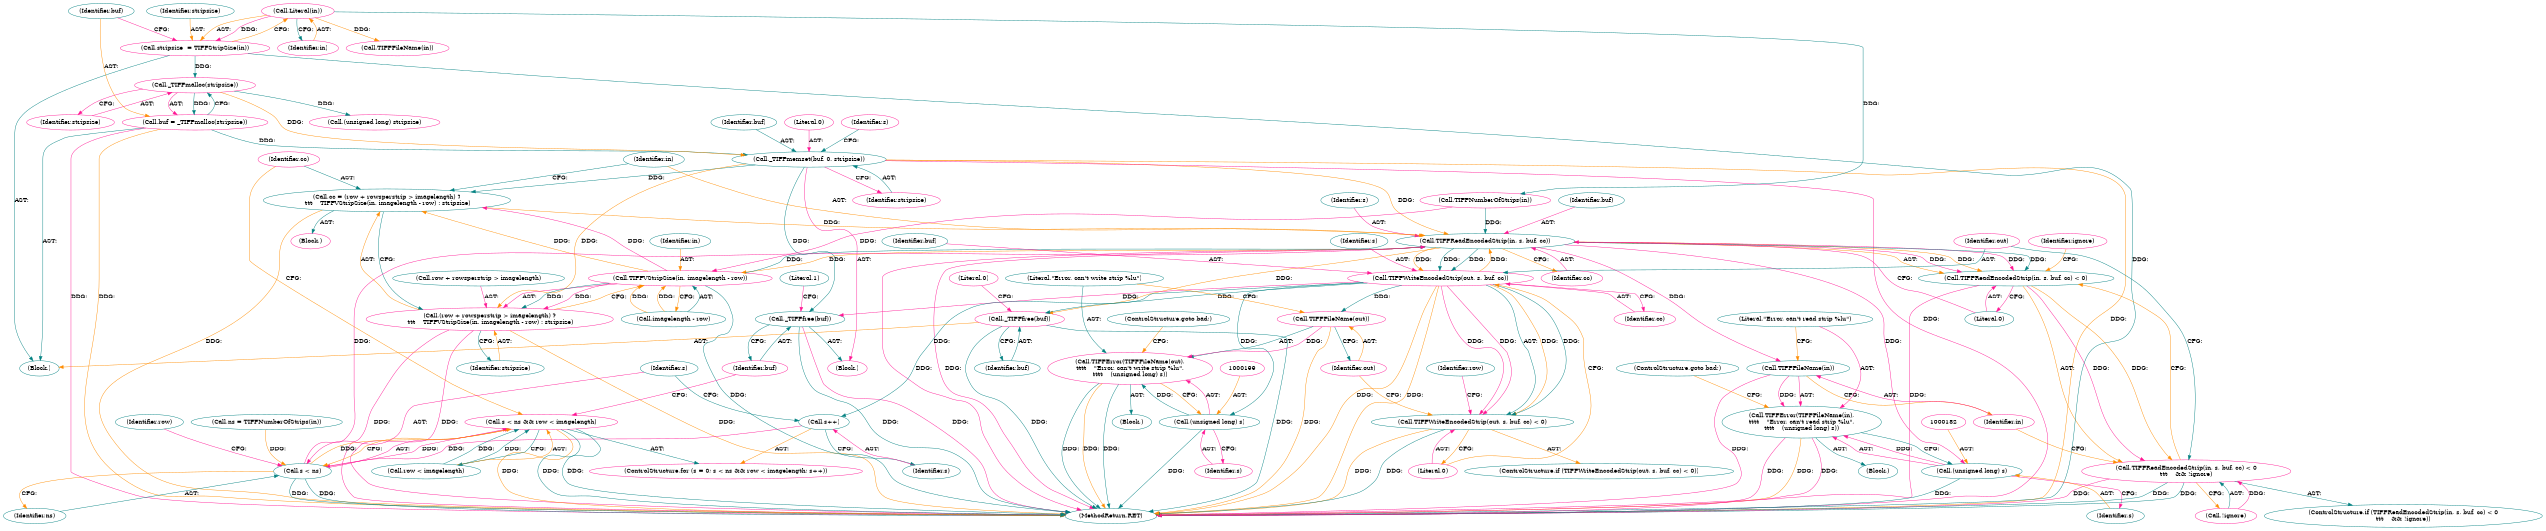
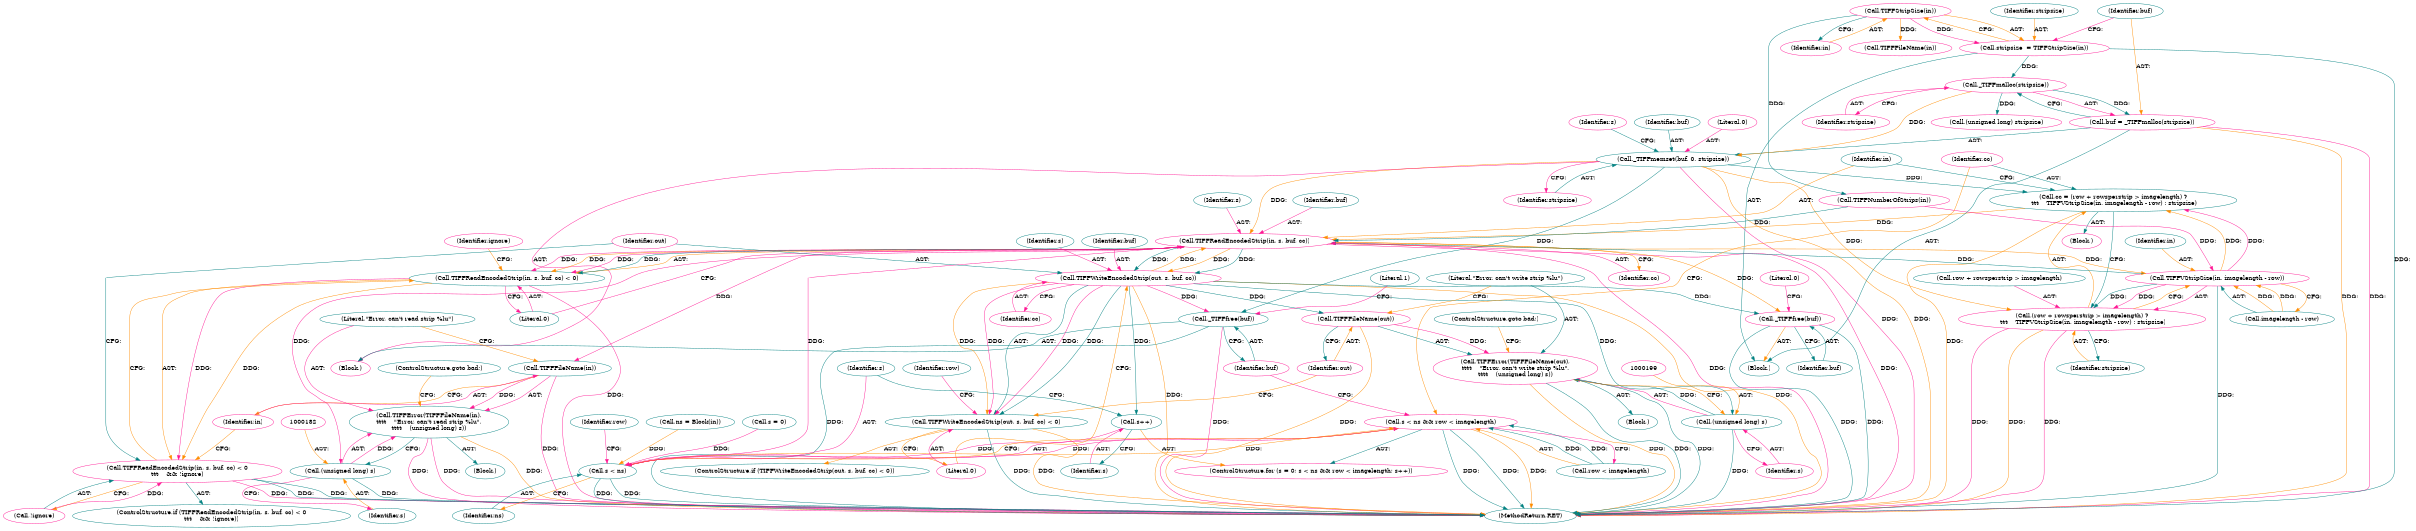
(298, 11) -> (1900, 11)
(268, 141) -> (1976, 141)
(1485, 241) -> (1245, 241)
(267, 422) -> (690, 422)
none -> (769, 422)
(528, 449) -> (1573, 438)
